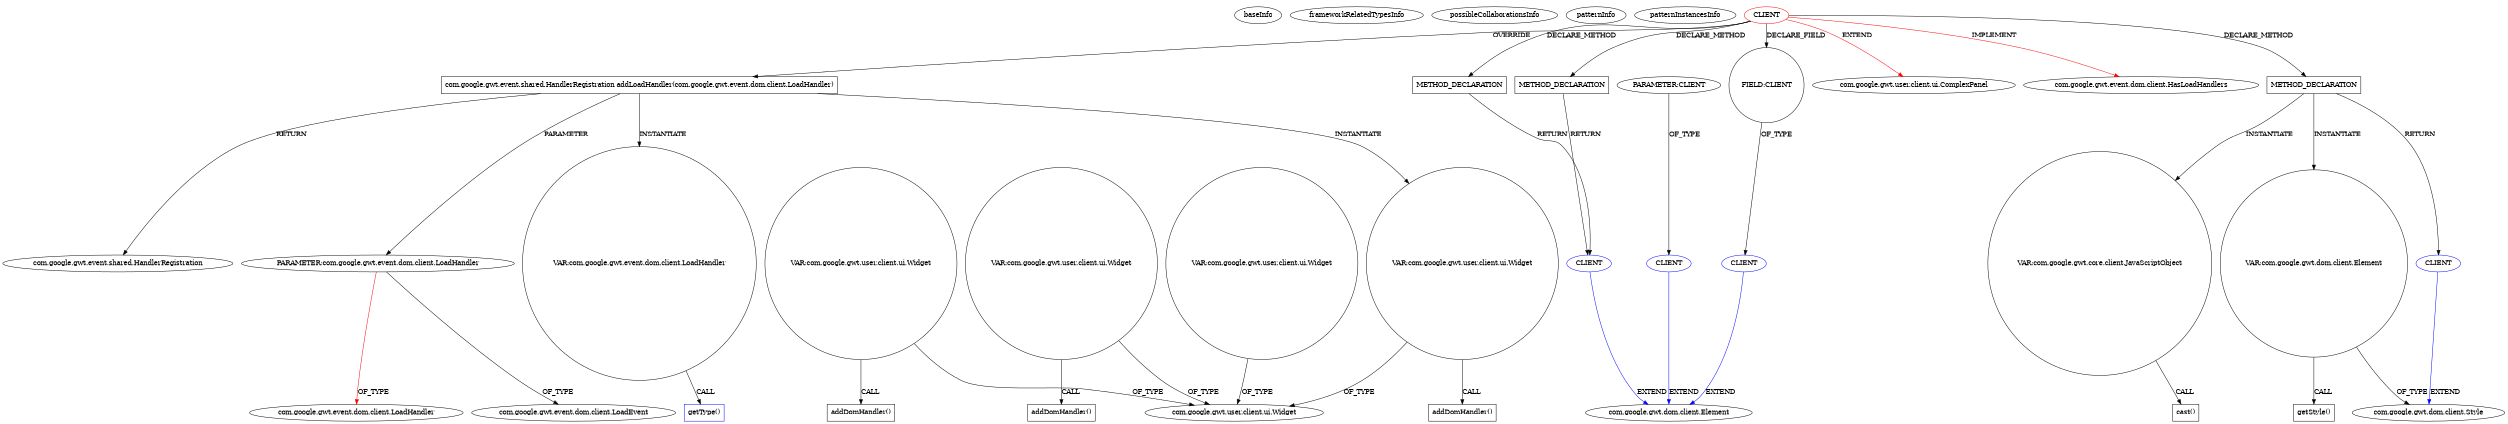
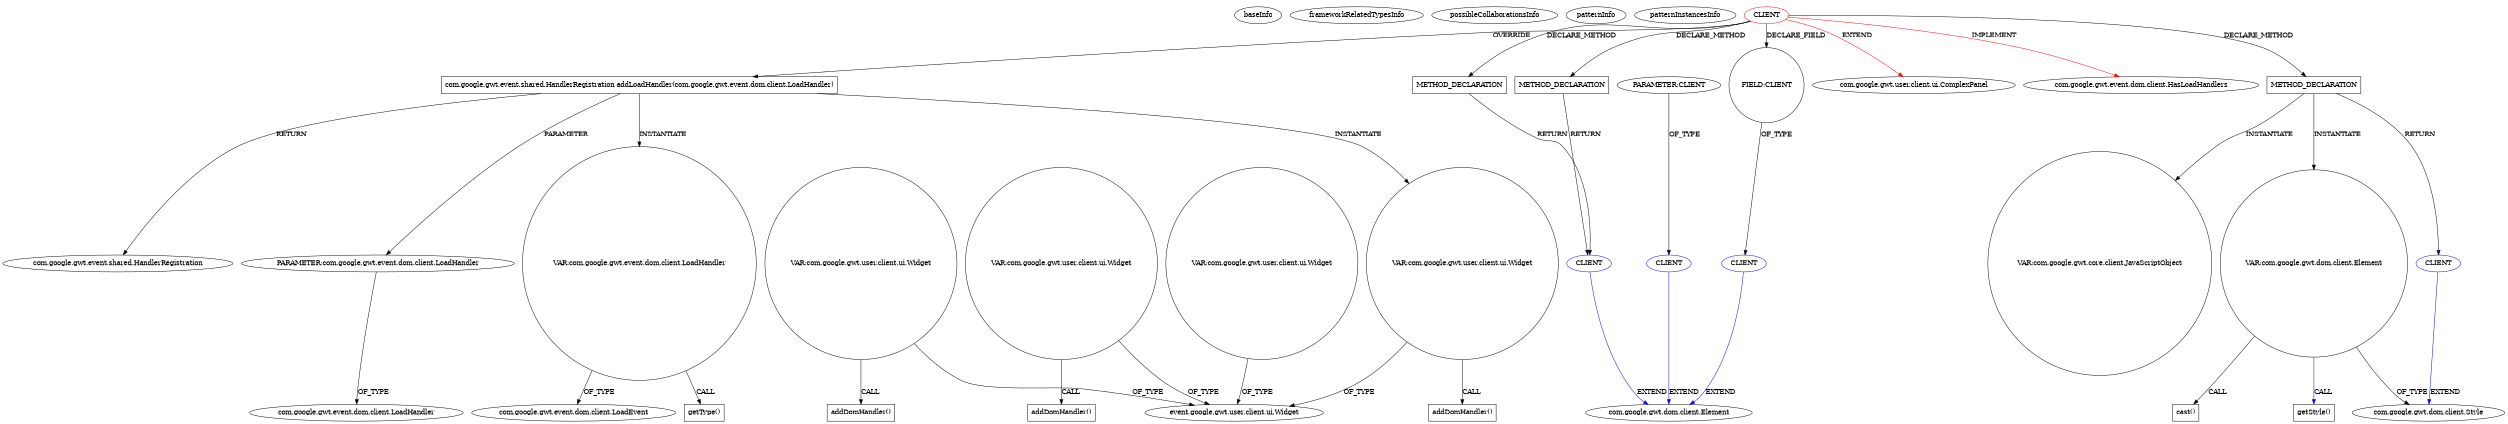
(365, 335) -> (365, 335)
(467, 342) -> (586, 385)
(2314, 378) -> (2314, 378)
(2167, 380) -> (2226, 369)
(704, 413) -> (704, 413)
(1234, 413) -> (1234, 413)
